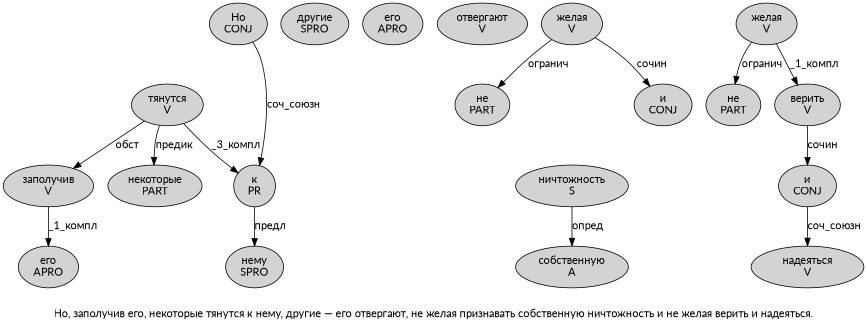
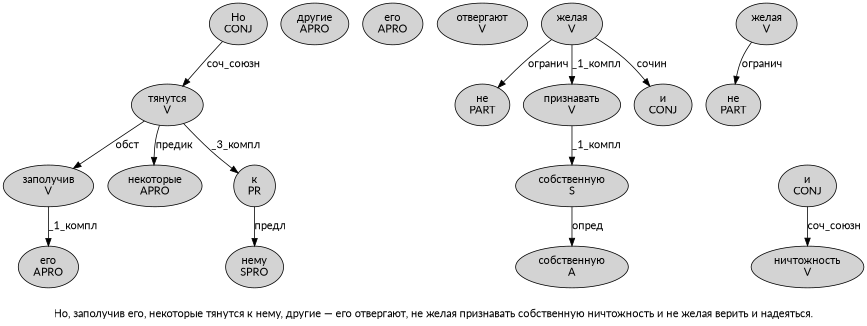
(315, 24) -> (315, 24)
(267, 99) -> (205, 61)
none -> (572, 105)
(808, 105) -> none
(155, 186) -> (155, 186)
(572, 186) -> (572, 186)
(808, 267) -> (808, 267)
